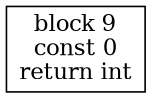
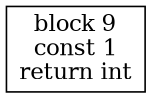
(76, 49) -> (76, 49)
